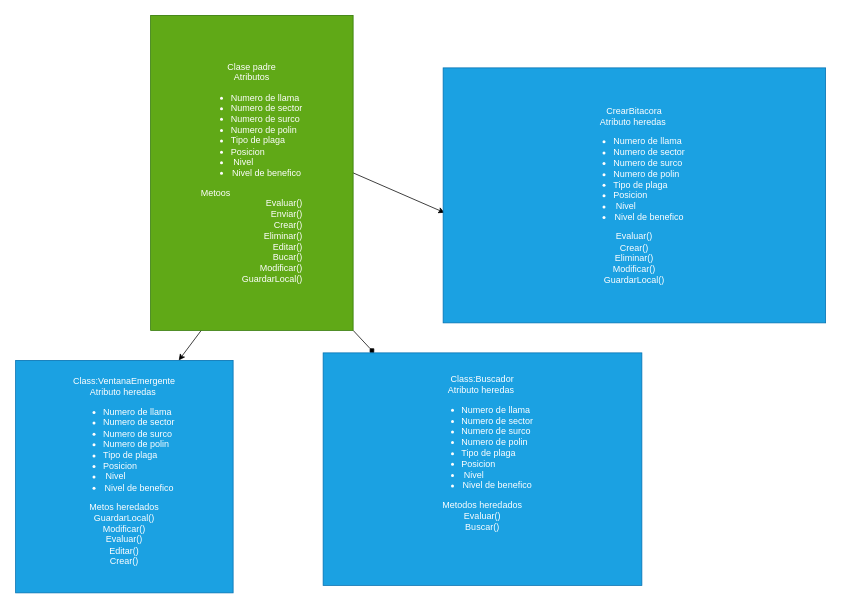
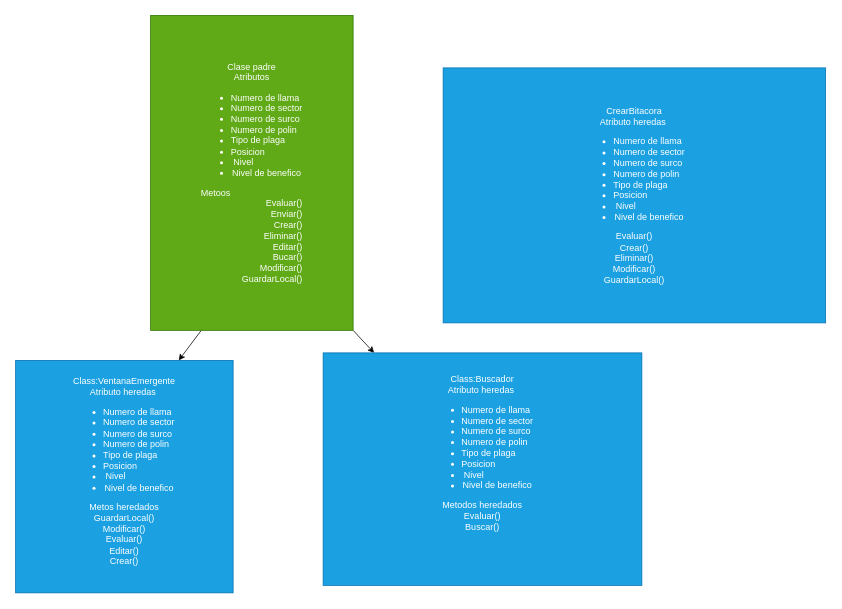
(396, 192) -> none
(369, 348) -> (370, 349)
